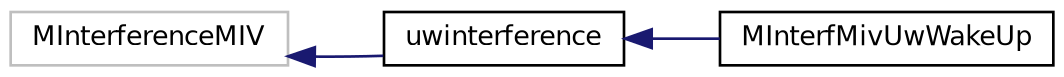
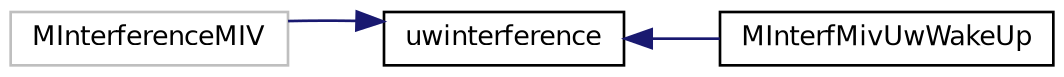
(349, 57) -> (322, 21)
